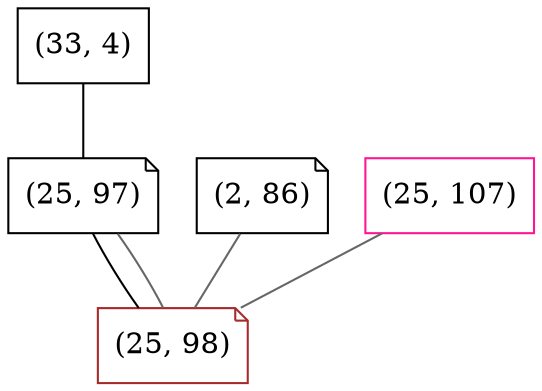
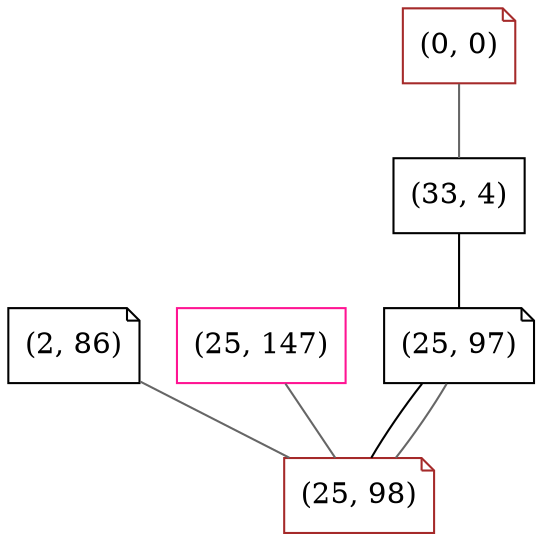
none -> (459, 46)
(450, 196) -> (261, 346)
